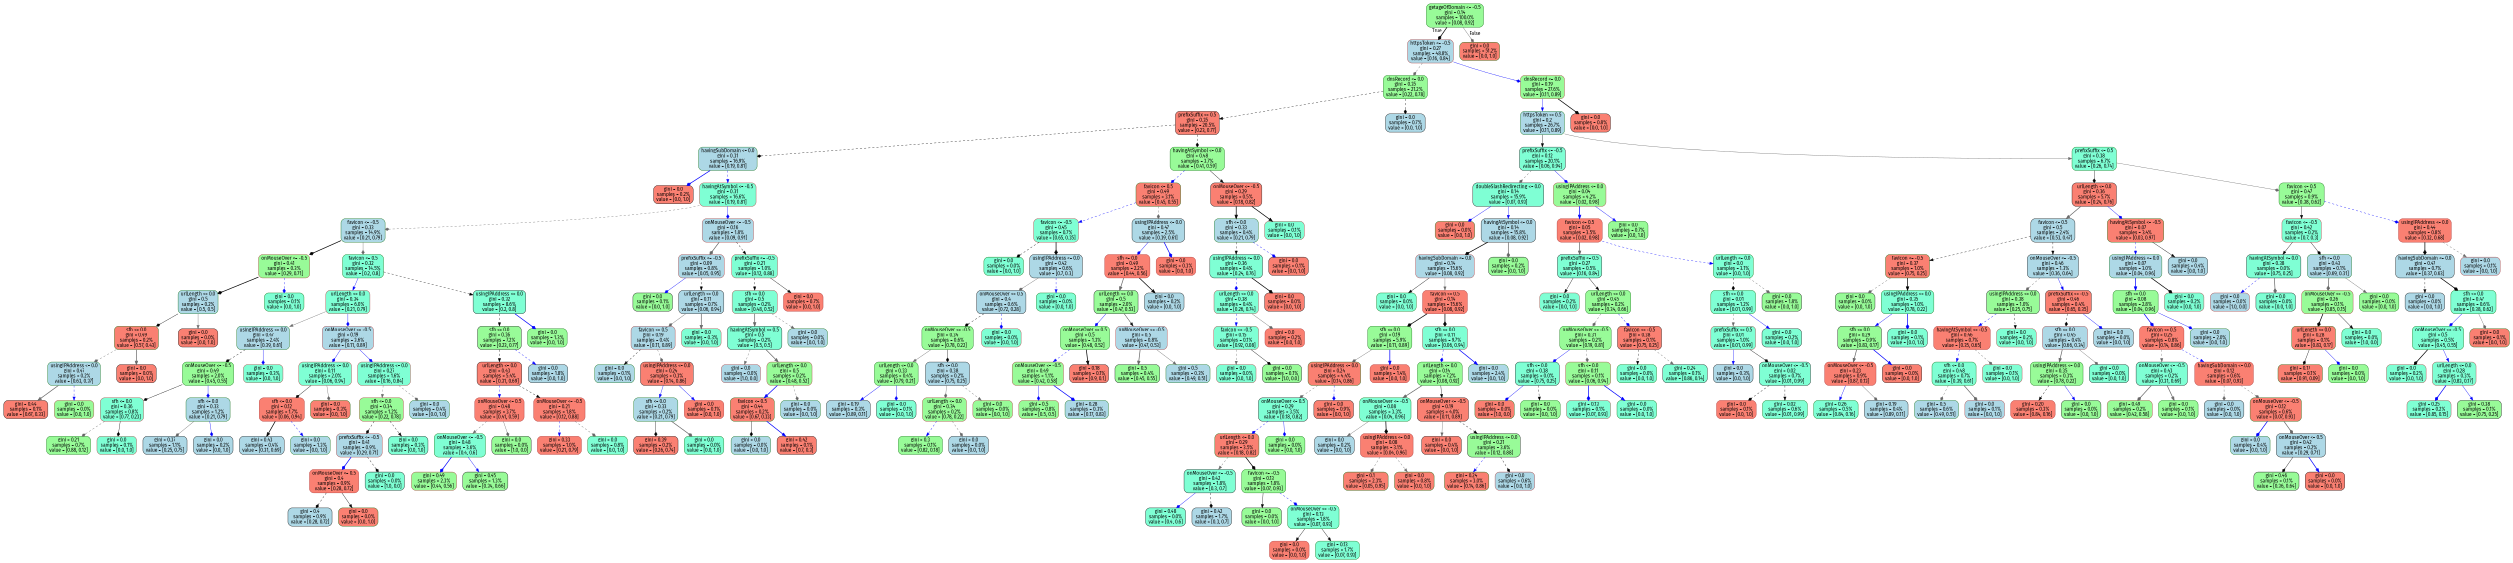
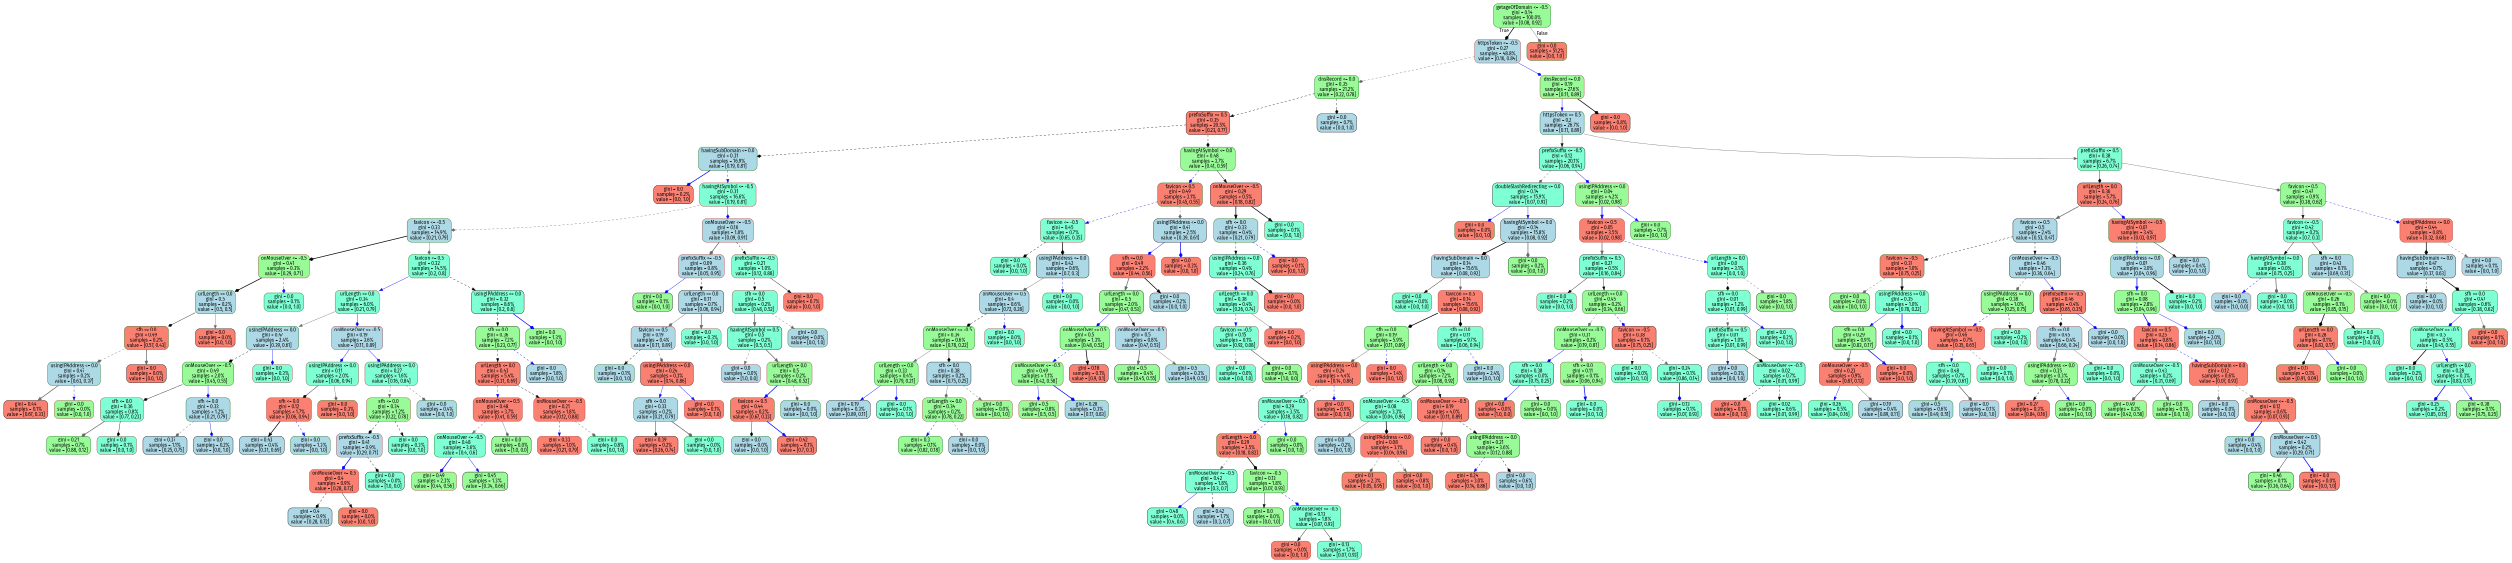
(1390, 355) -> (1386, 355)
(1467, 356) -> (1472, 356)
(1588, 391) -> (1680, 390)
(1946, 391) -> (1940, 391)
(2033, 410) -> (2027, 410)
(187, 427) -> (187, 427)
(95, 428) -> (95, 428)
